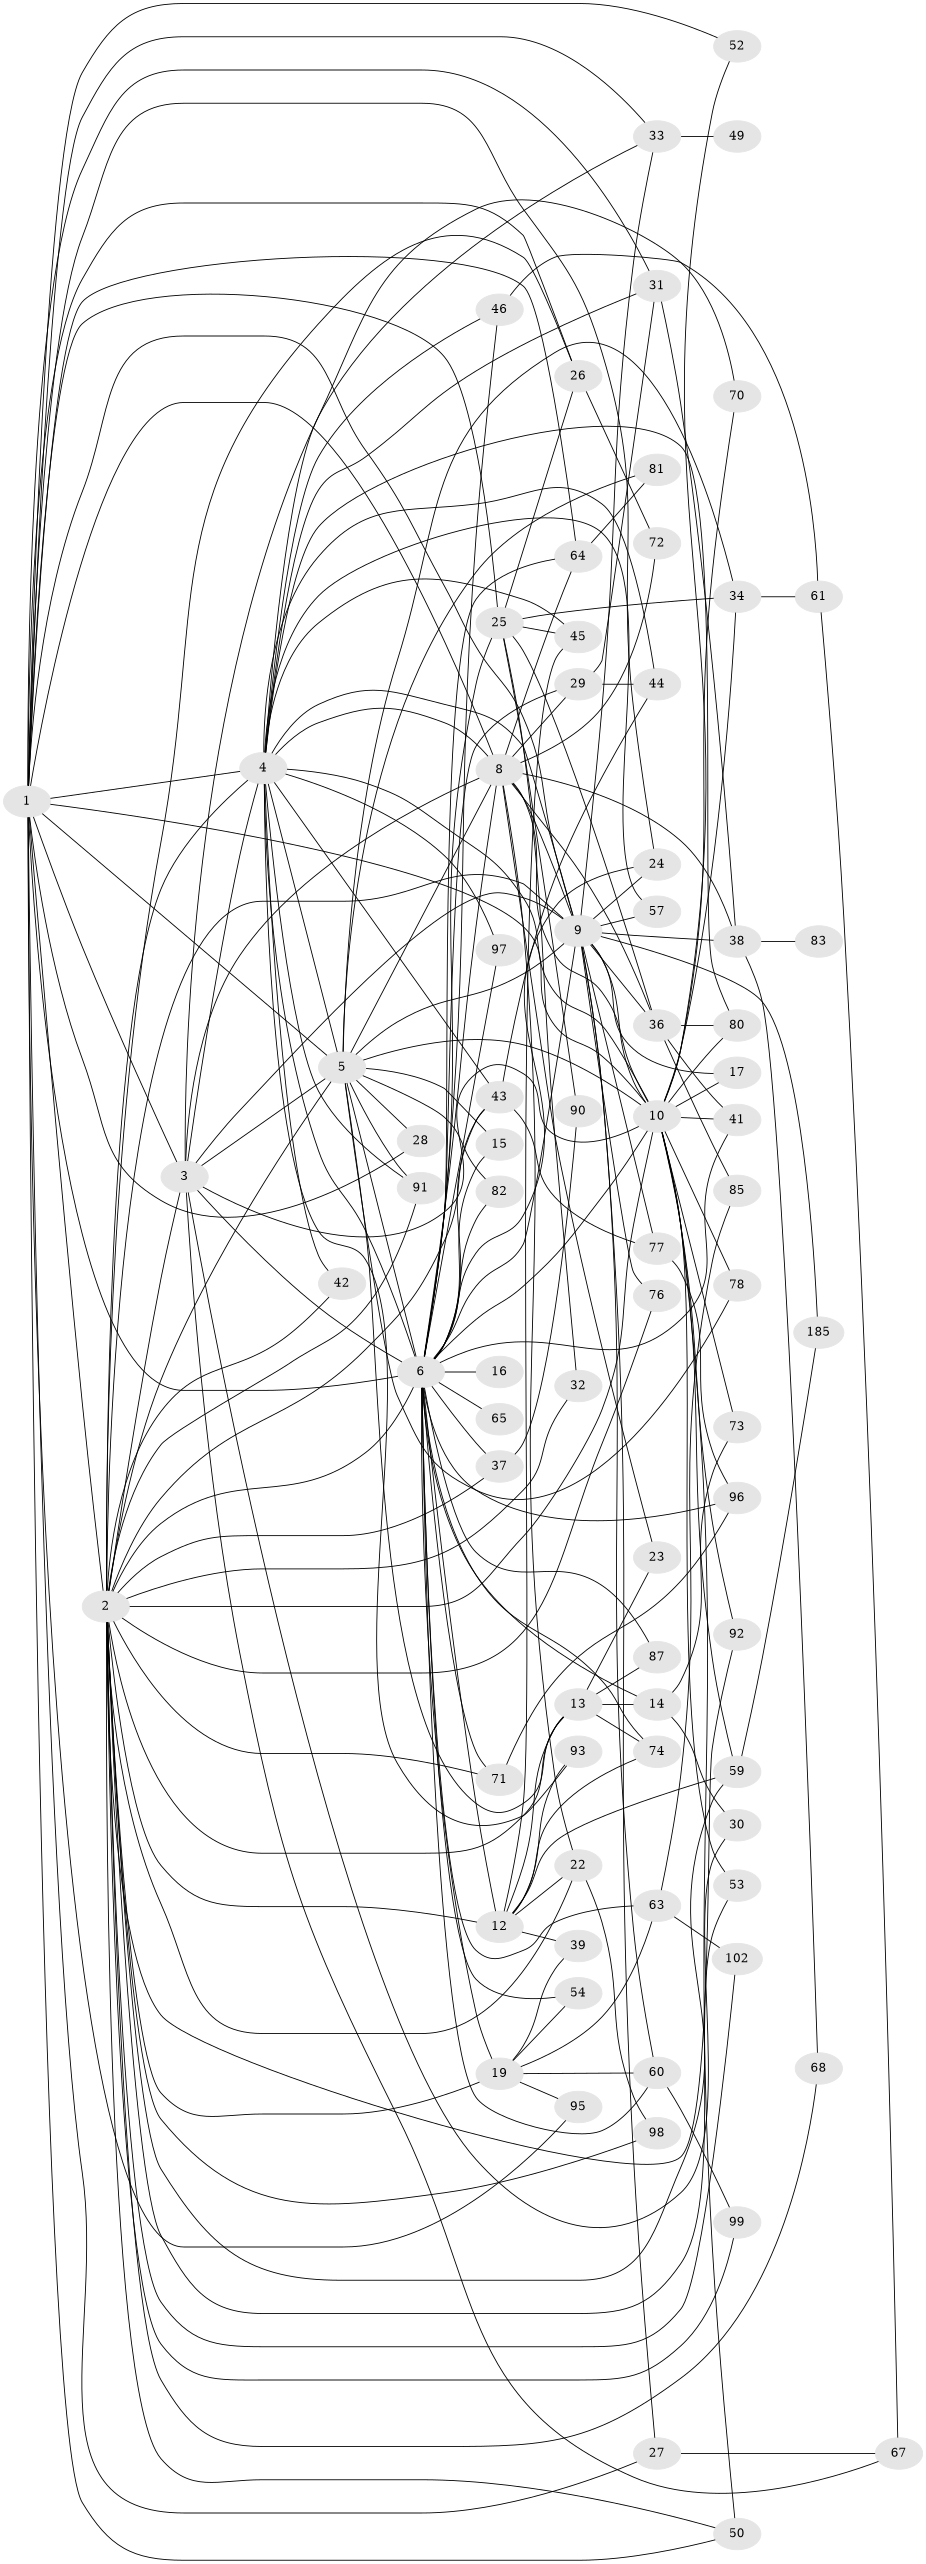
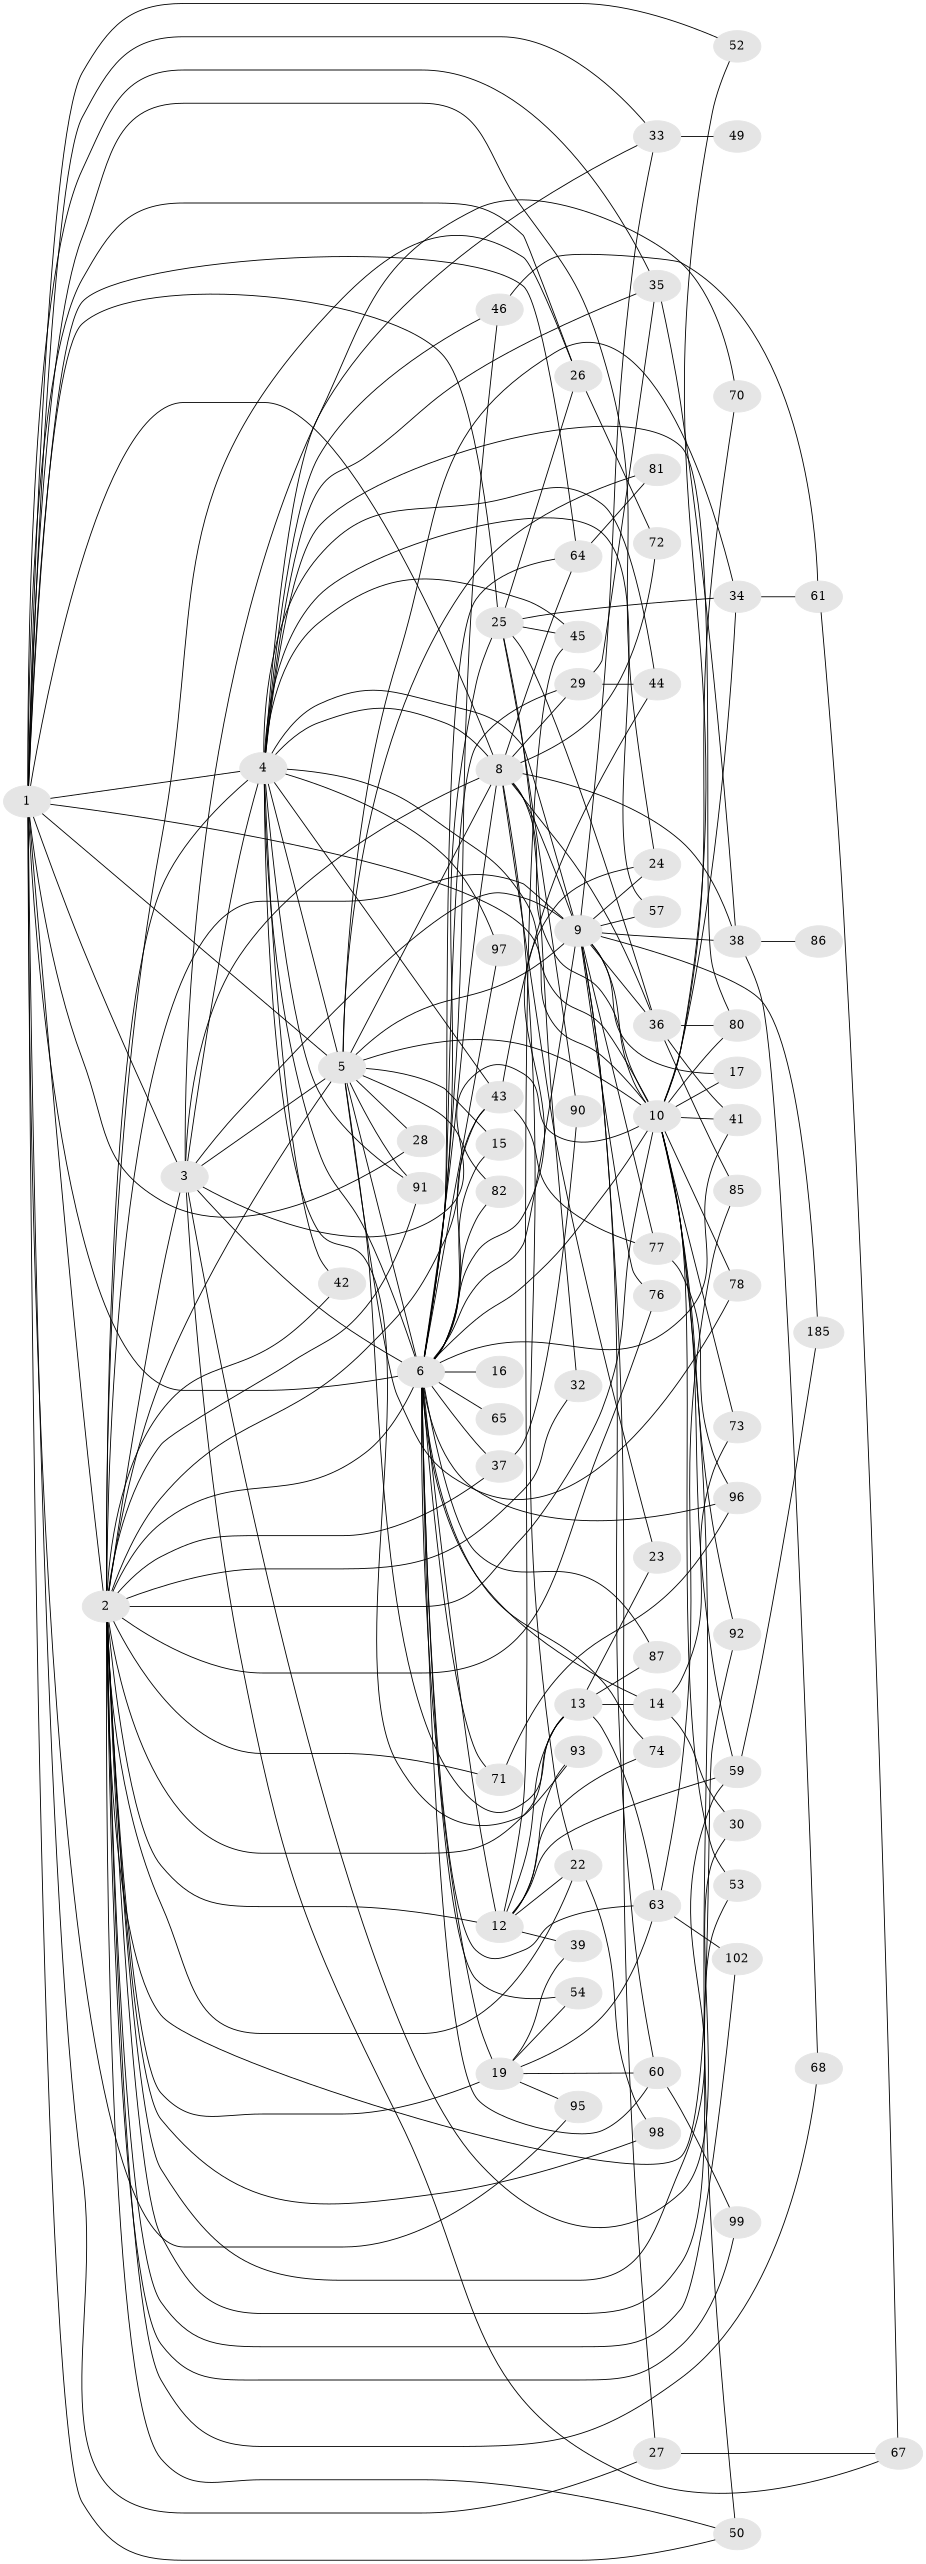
(657, 286) -> (657, 286)
(308, 351) -> none
(819, 942) -> (819, 942)
(613, 1726) -> (631, 1796)
